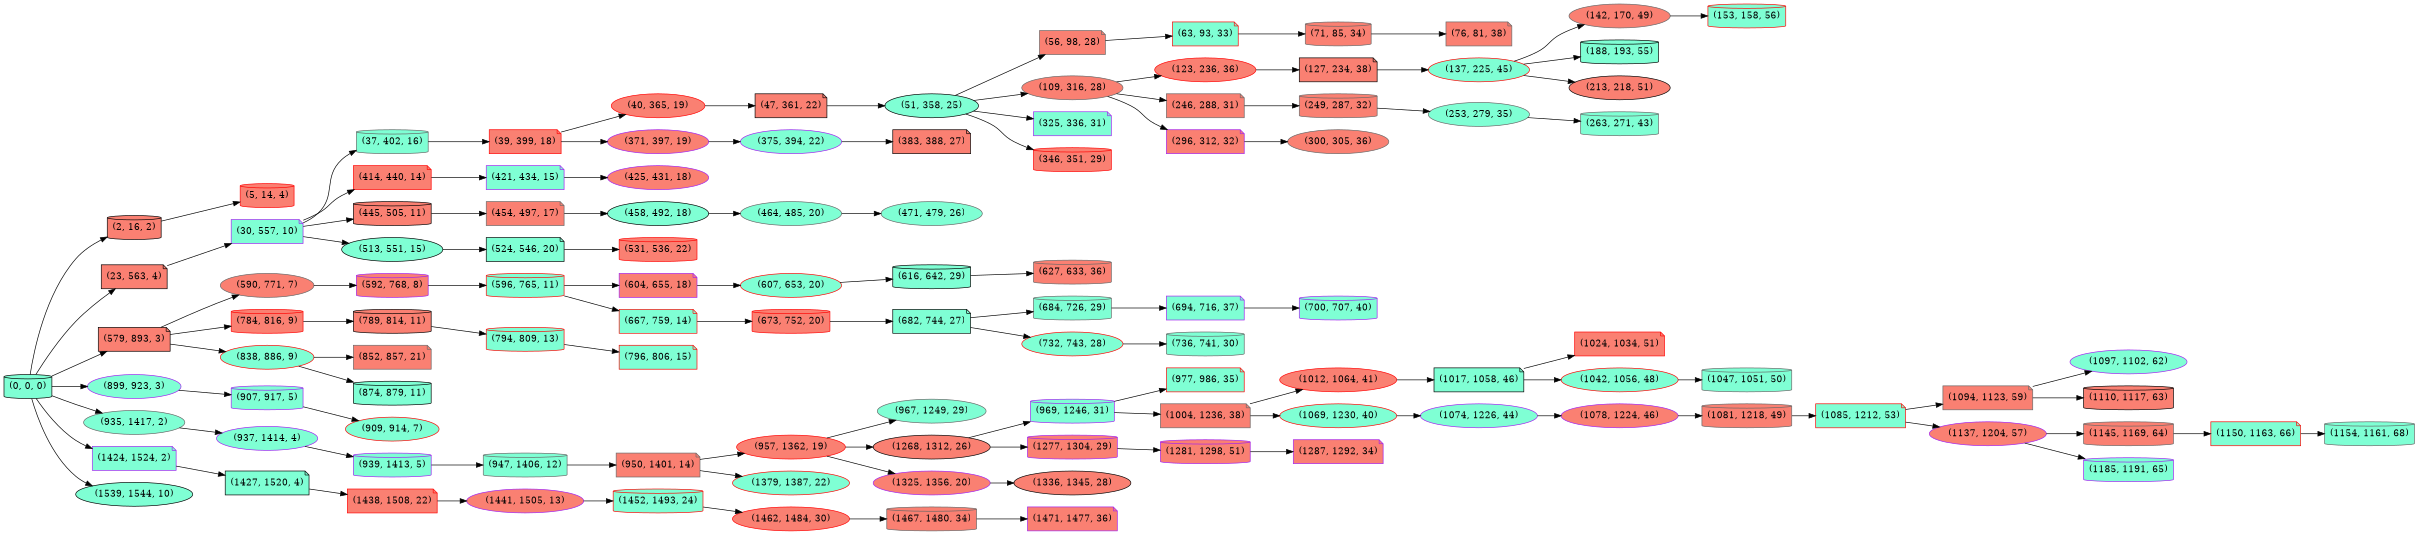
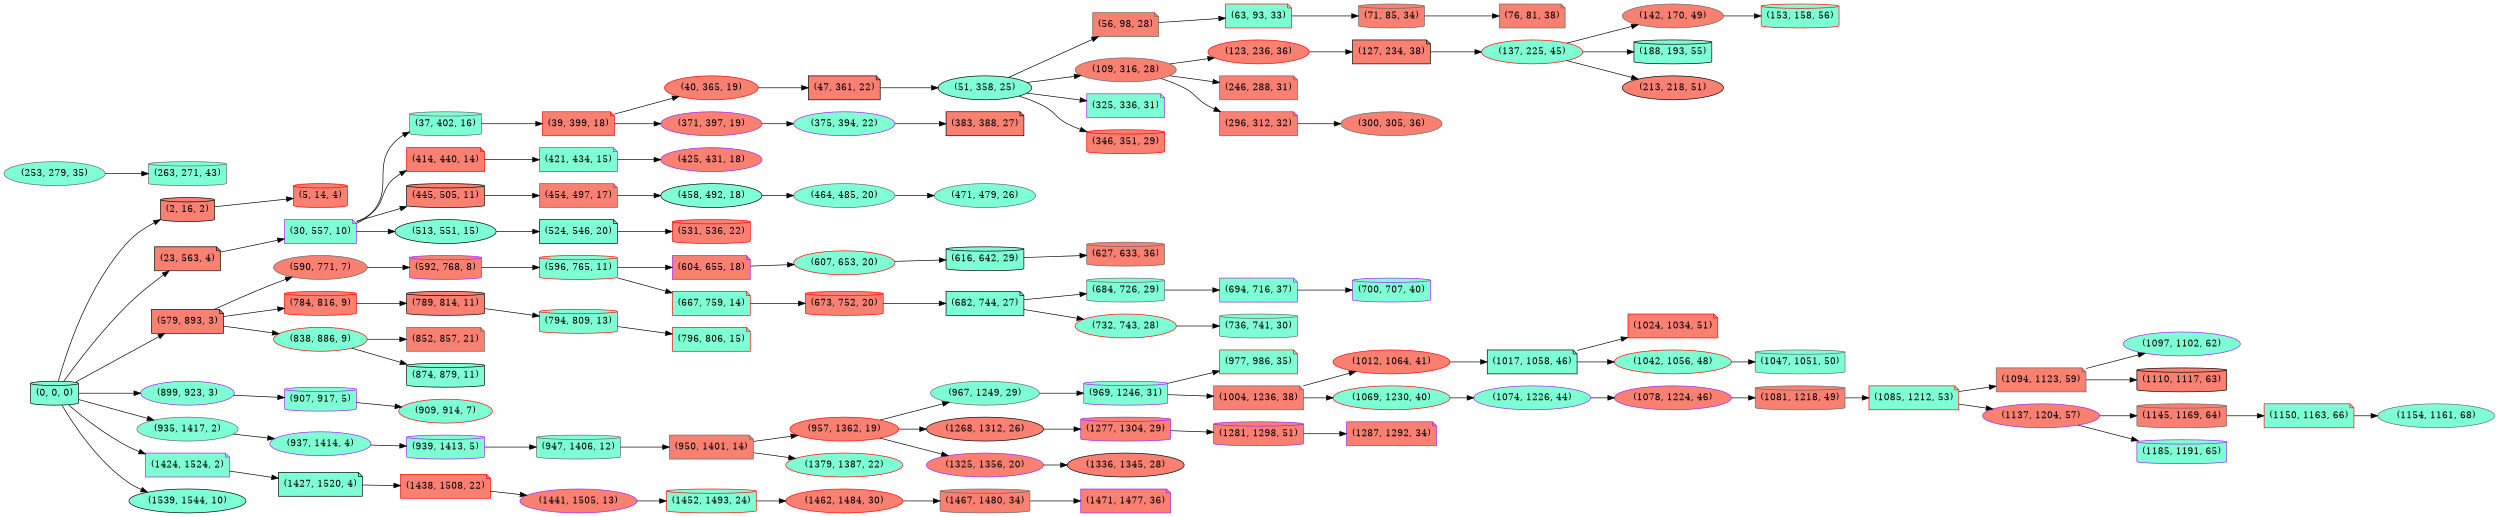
(1338, 106) -> none
(996, 431) -> (1058, 393)
(2370, 434) -> (2436, 416)
